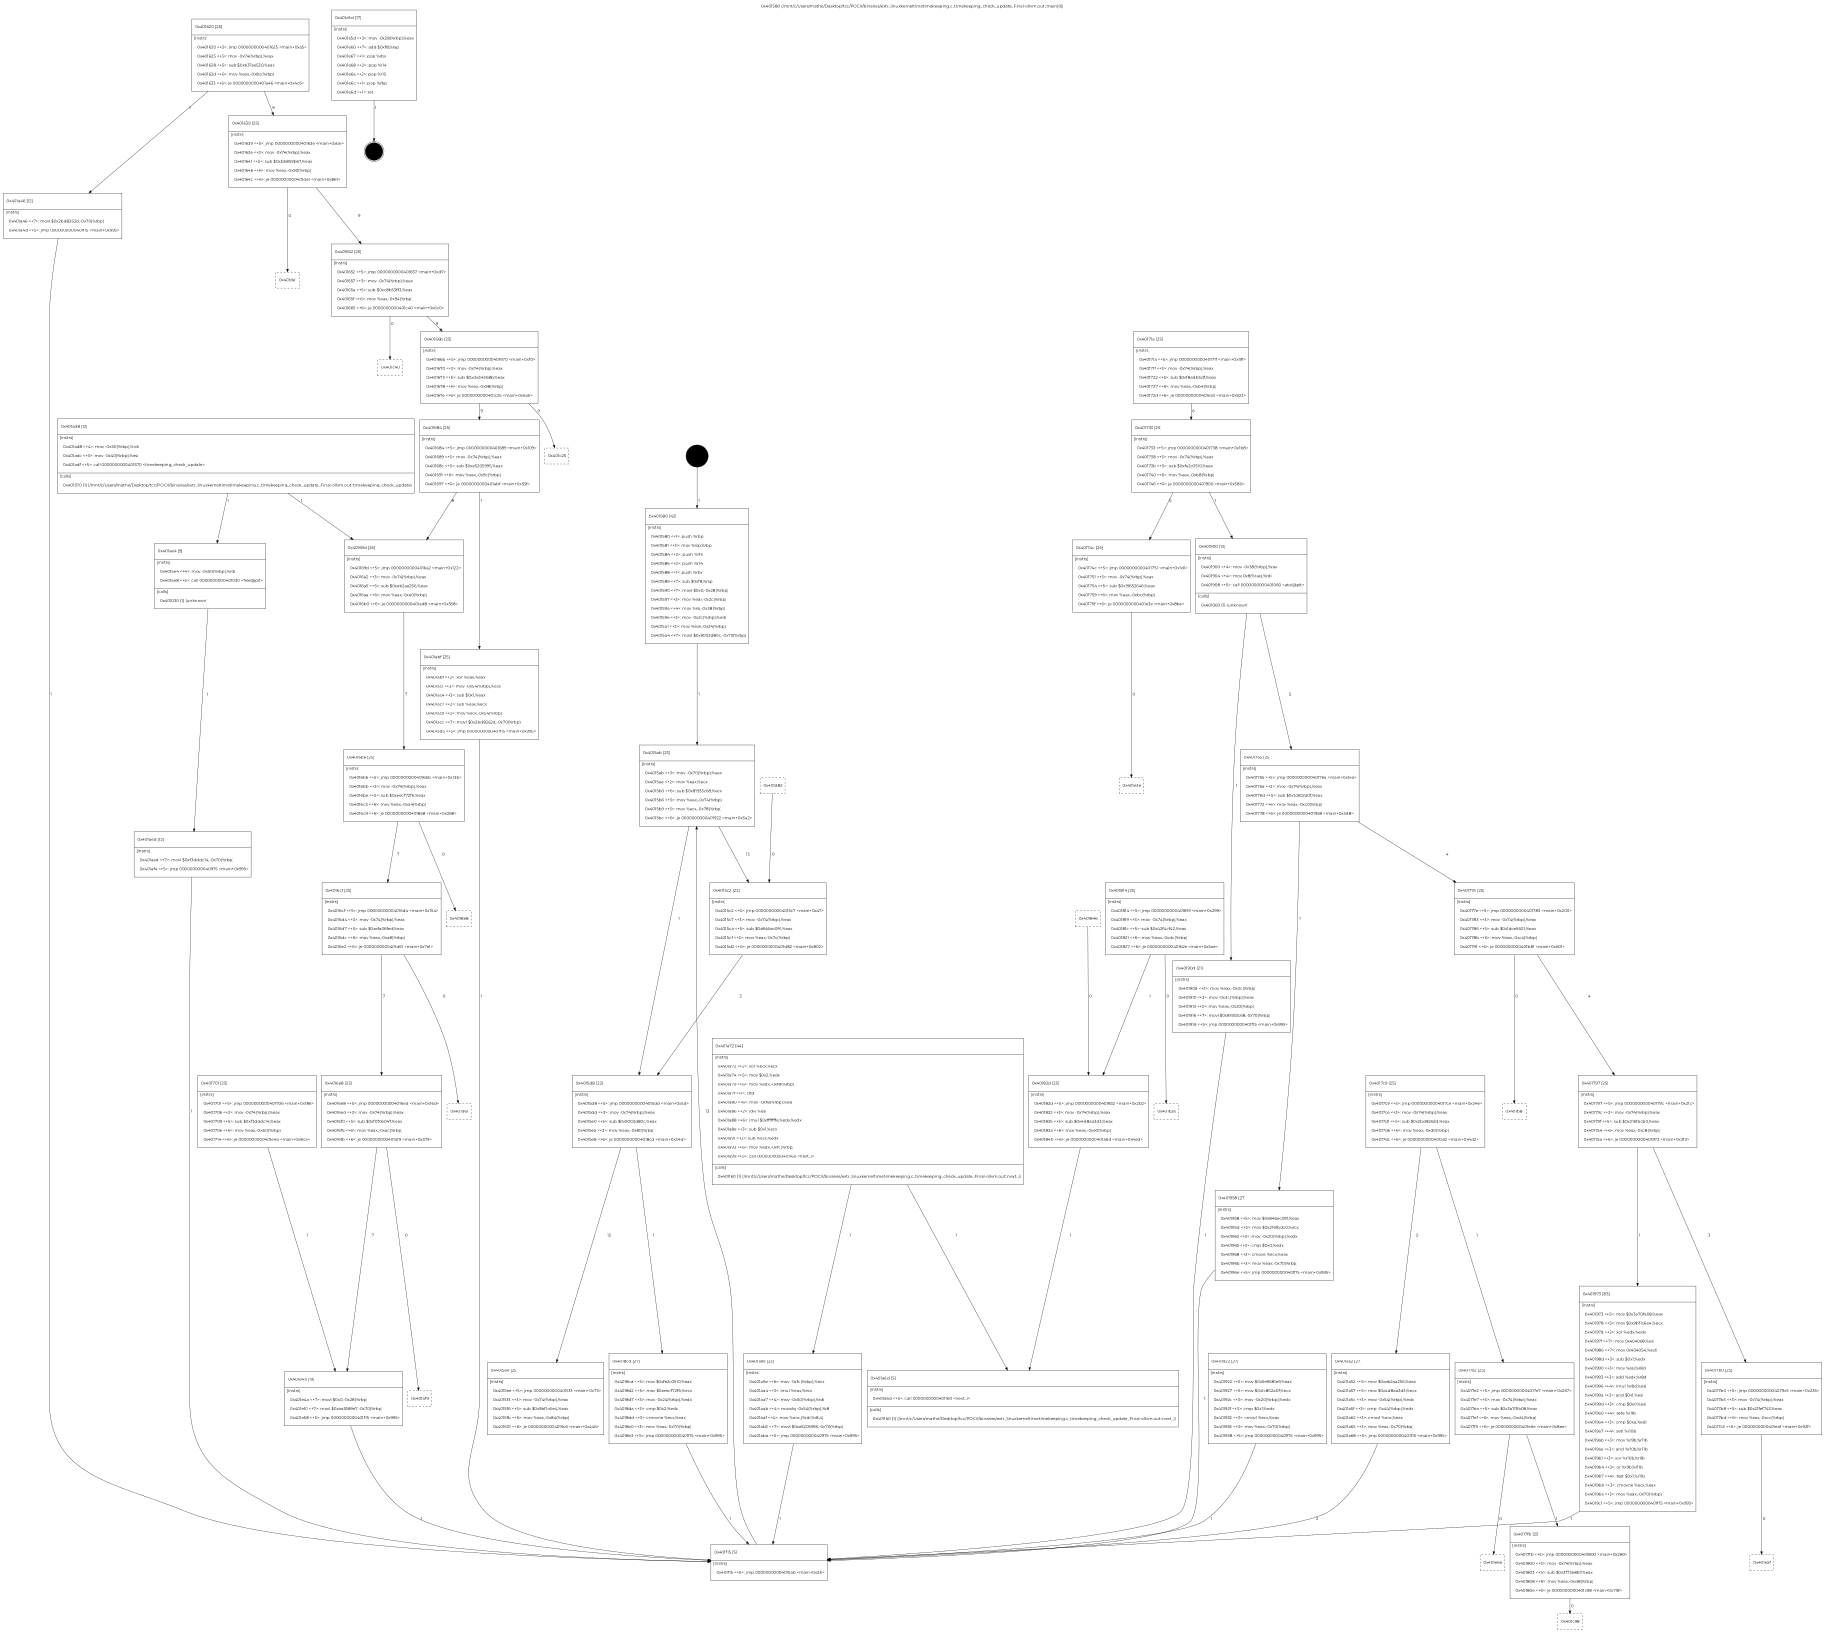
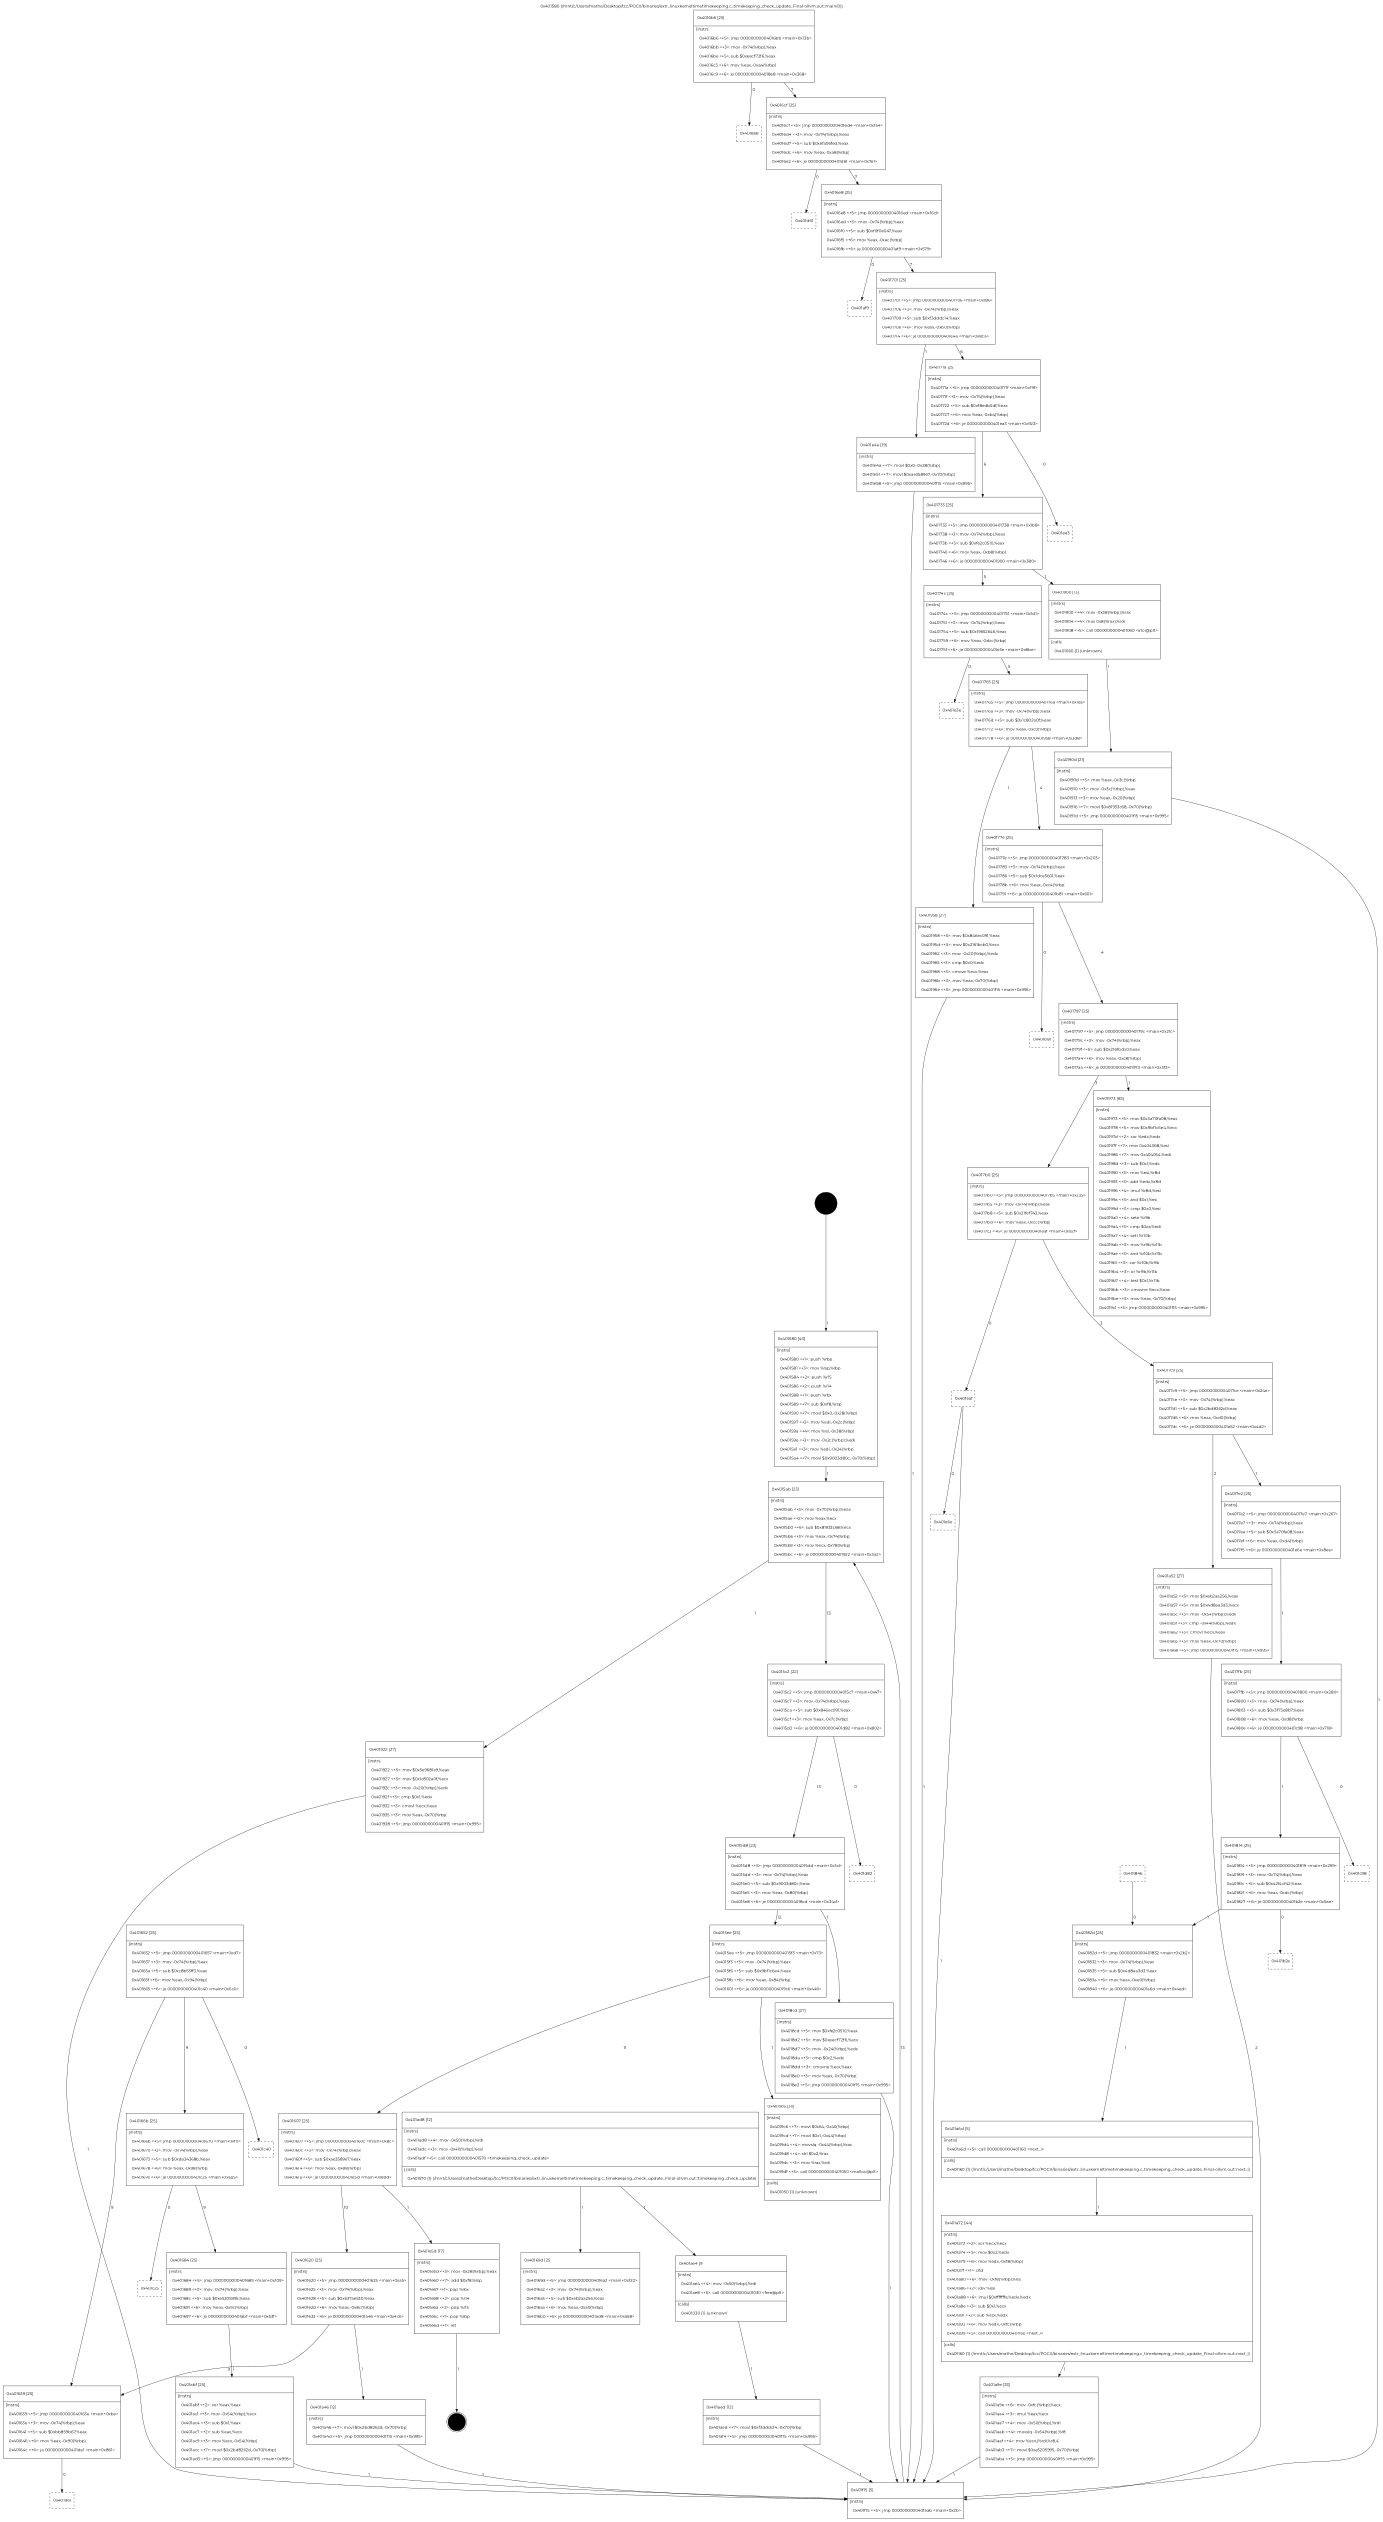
(338, 215) -> (113, 2188)
none -> (959, 351)
(442, 515) -> none
none -> (1060, 533)
(404, 679) -> none
(1275, 680) -> (1005, 665)
(771, 837) -> (847, 1800)
(664, 949) -> (627, 1653)
(740, 997) -> (818, 1787)
(362, 1258) -> (908, 263)
(957, 1276) -> (1097, 2195)
none -> (1087, 1311)
(1502, 1493) -> (953, 1459)
(1206, 1540) -> (939, 1944)
none -> (1281, 1785)
none -> (338, 2149)
none -> (823, 2149)
